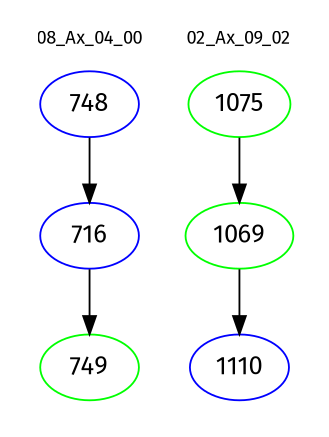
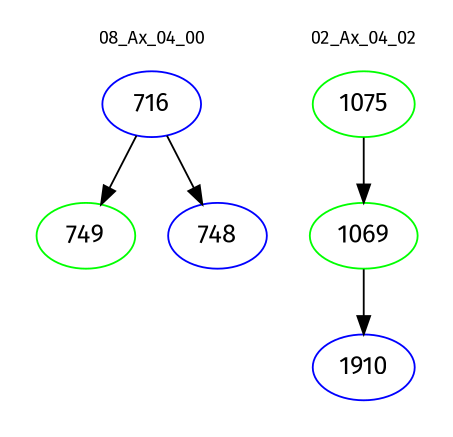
(239, 39) -> (364, 39)
(90, 161) -> (180, 162)
(239, 367) -> (364, 367)
